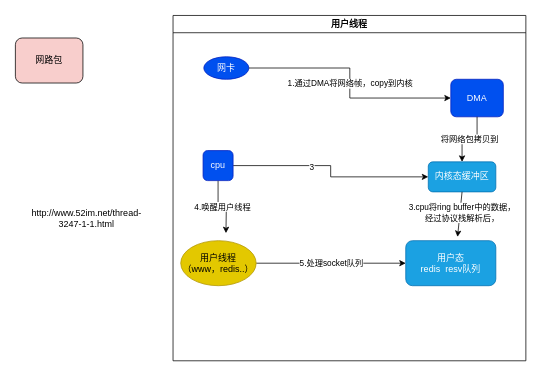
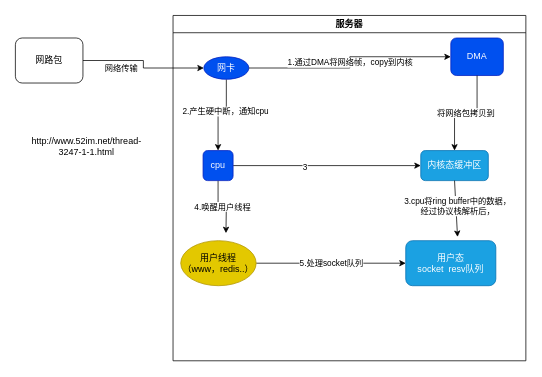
(349, 24) -> (349, 24)
(49, 60) -> (49, 60)
none -> (117, 60)
(477, 98) -> (477, 57)
none -> (226, 99)
(462, 177) -> (454, 165)
(87, 218) -> (87, 147)
(450, 263) -> (450, 263)
